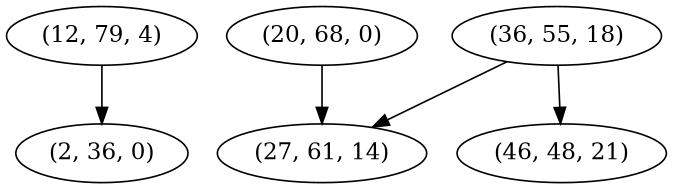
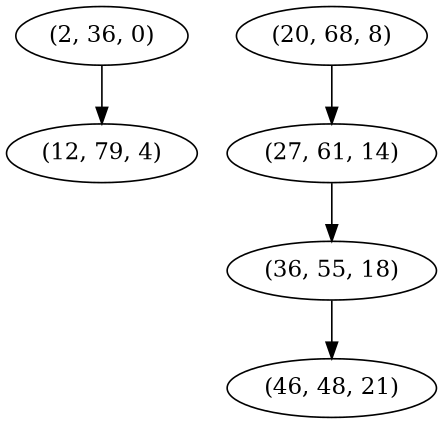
(322, 36) -> (332, 36)
(102, 87) -> (102, 87)
(447, 91) -> (332, 204)
